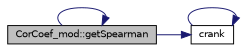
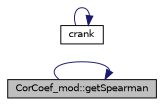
(169, 35) -> none
